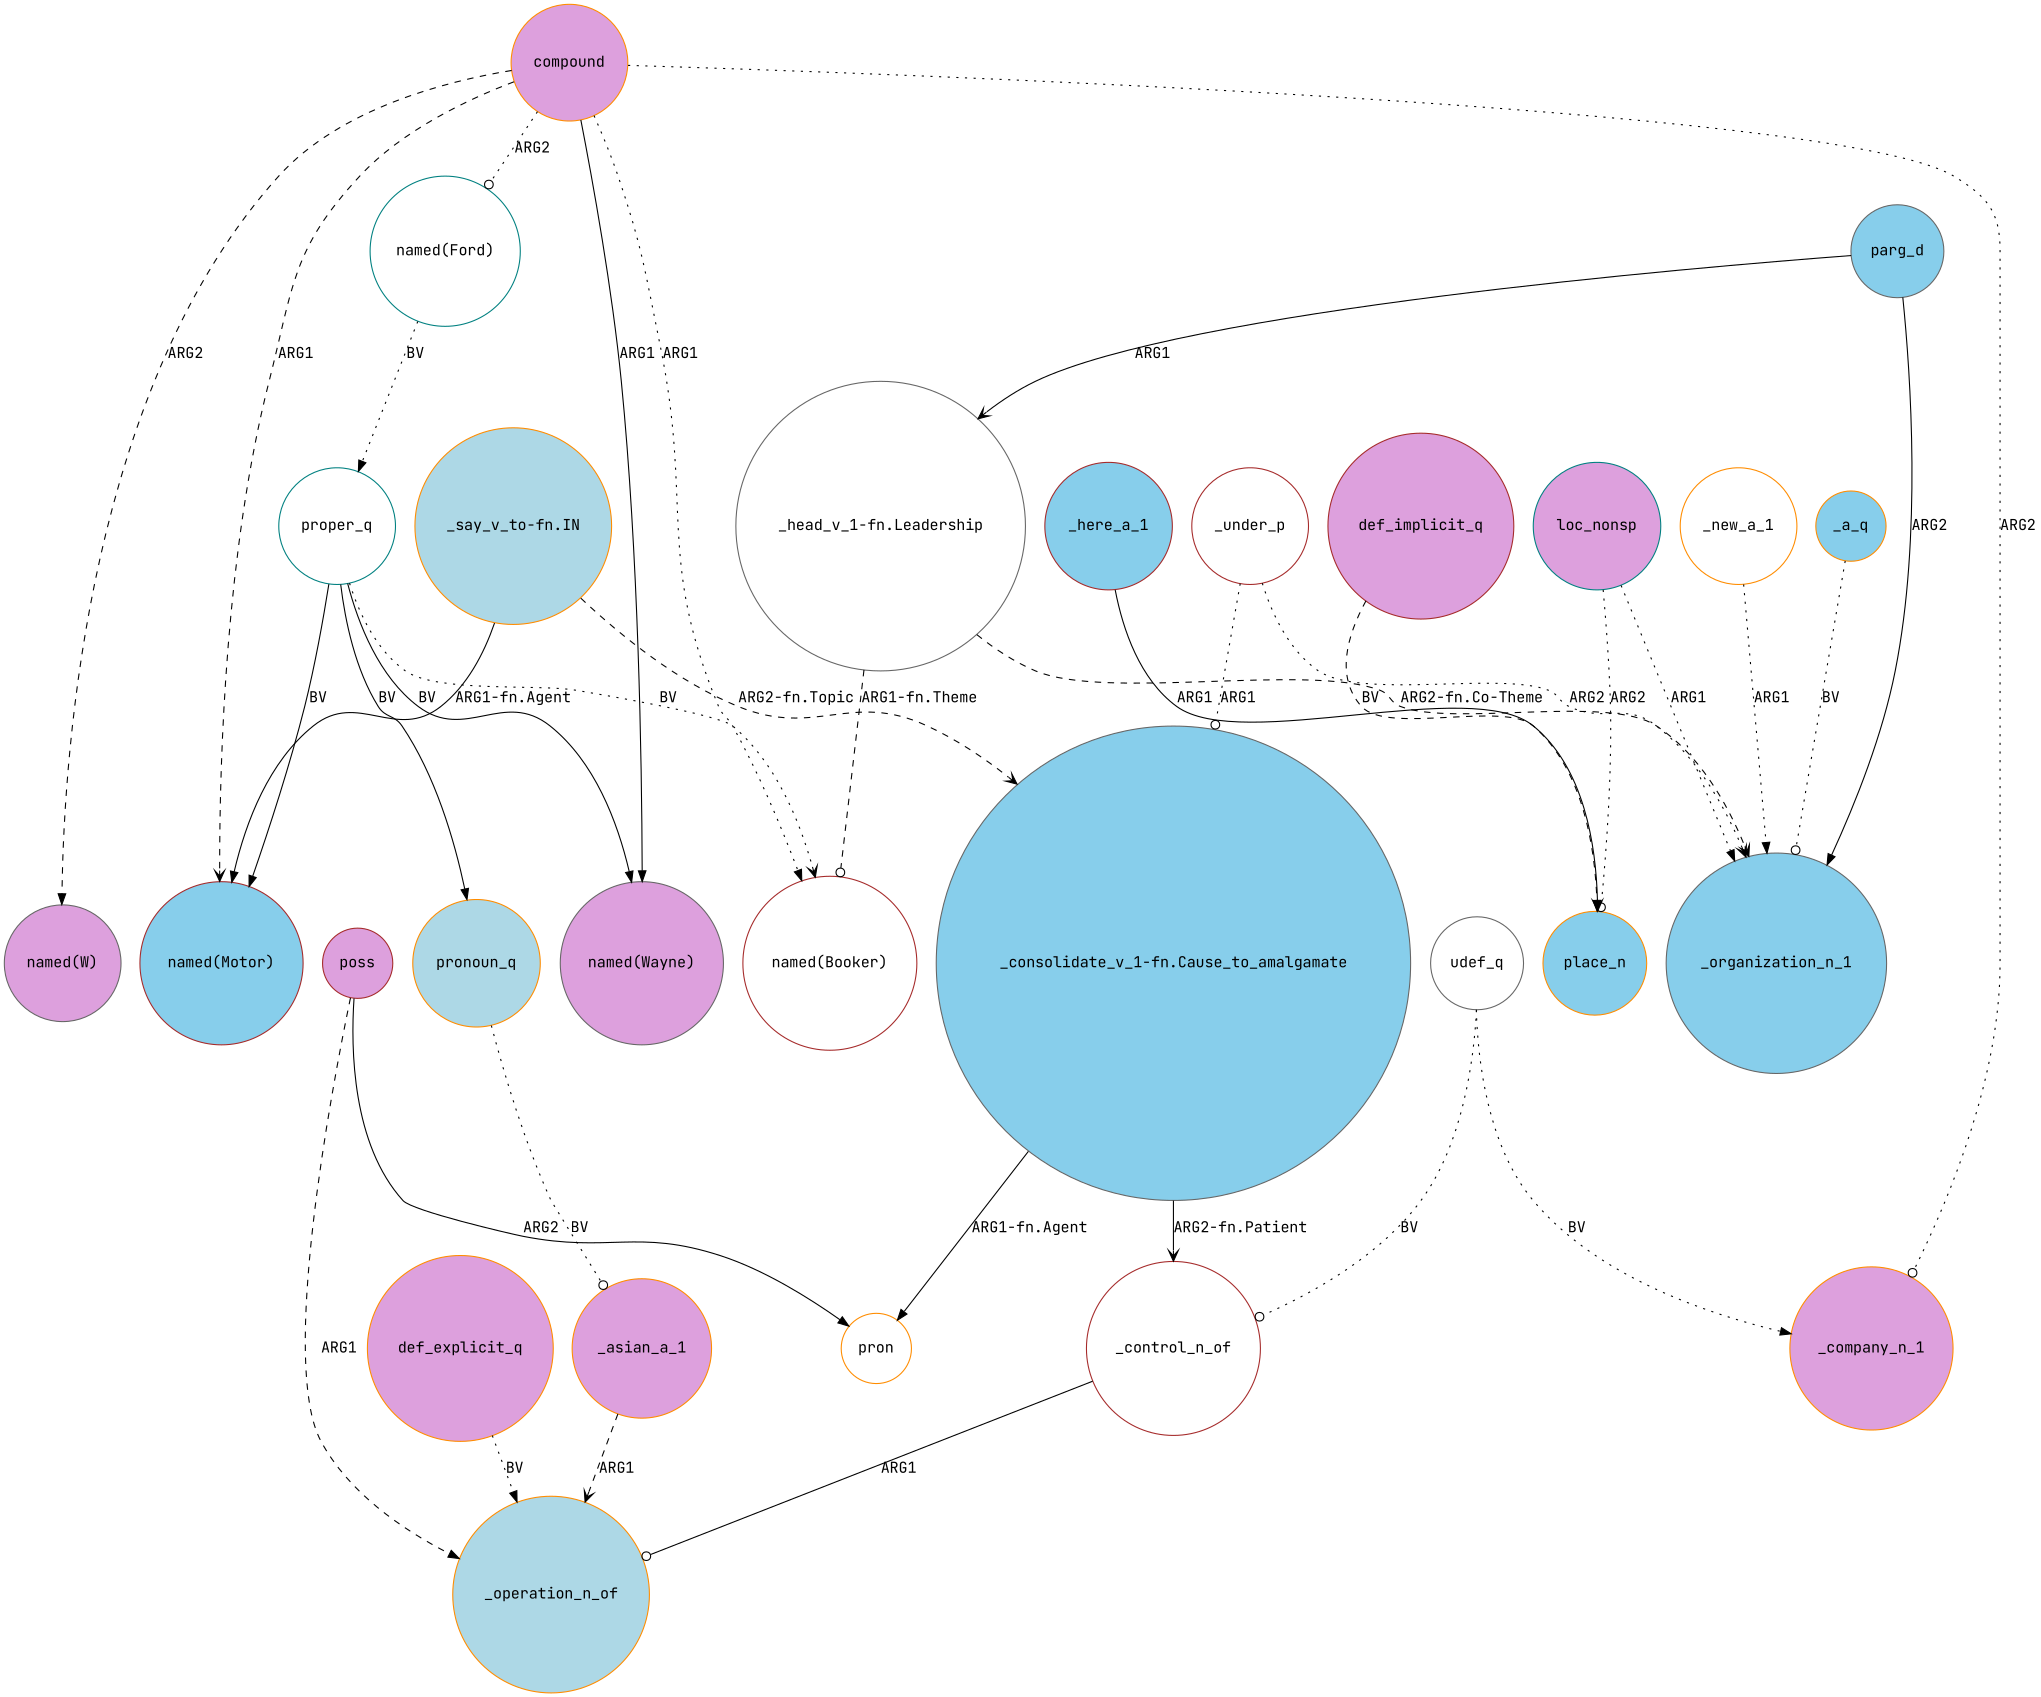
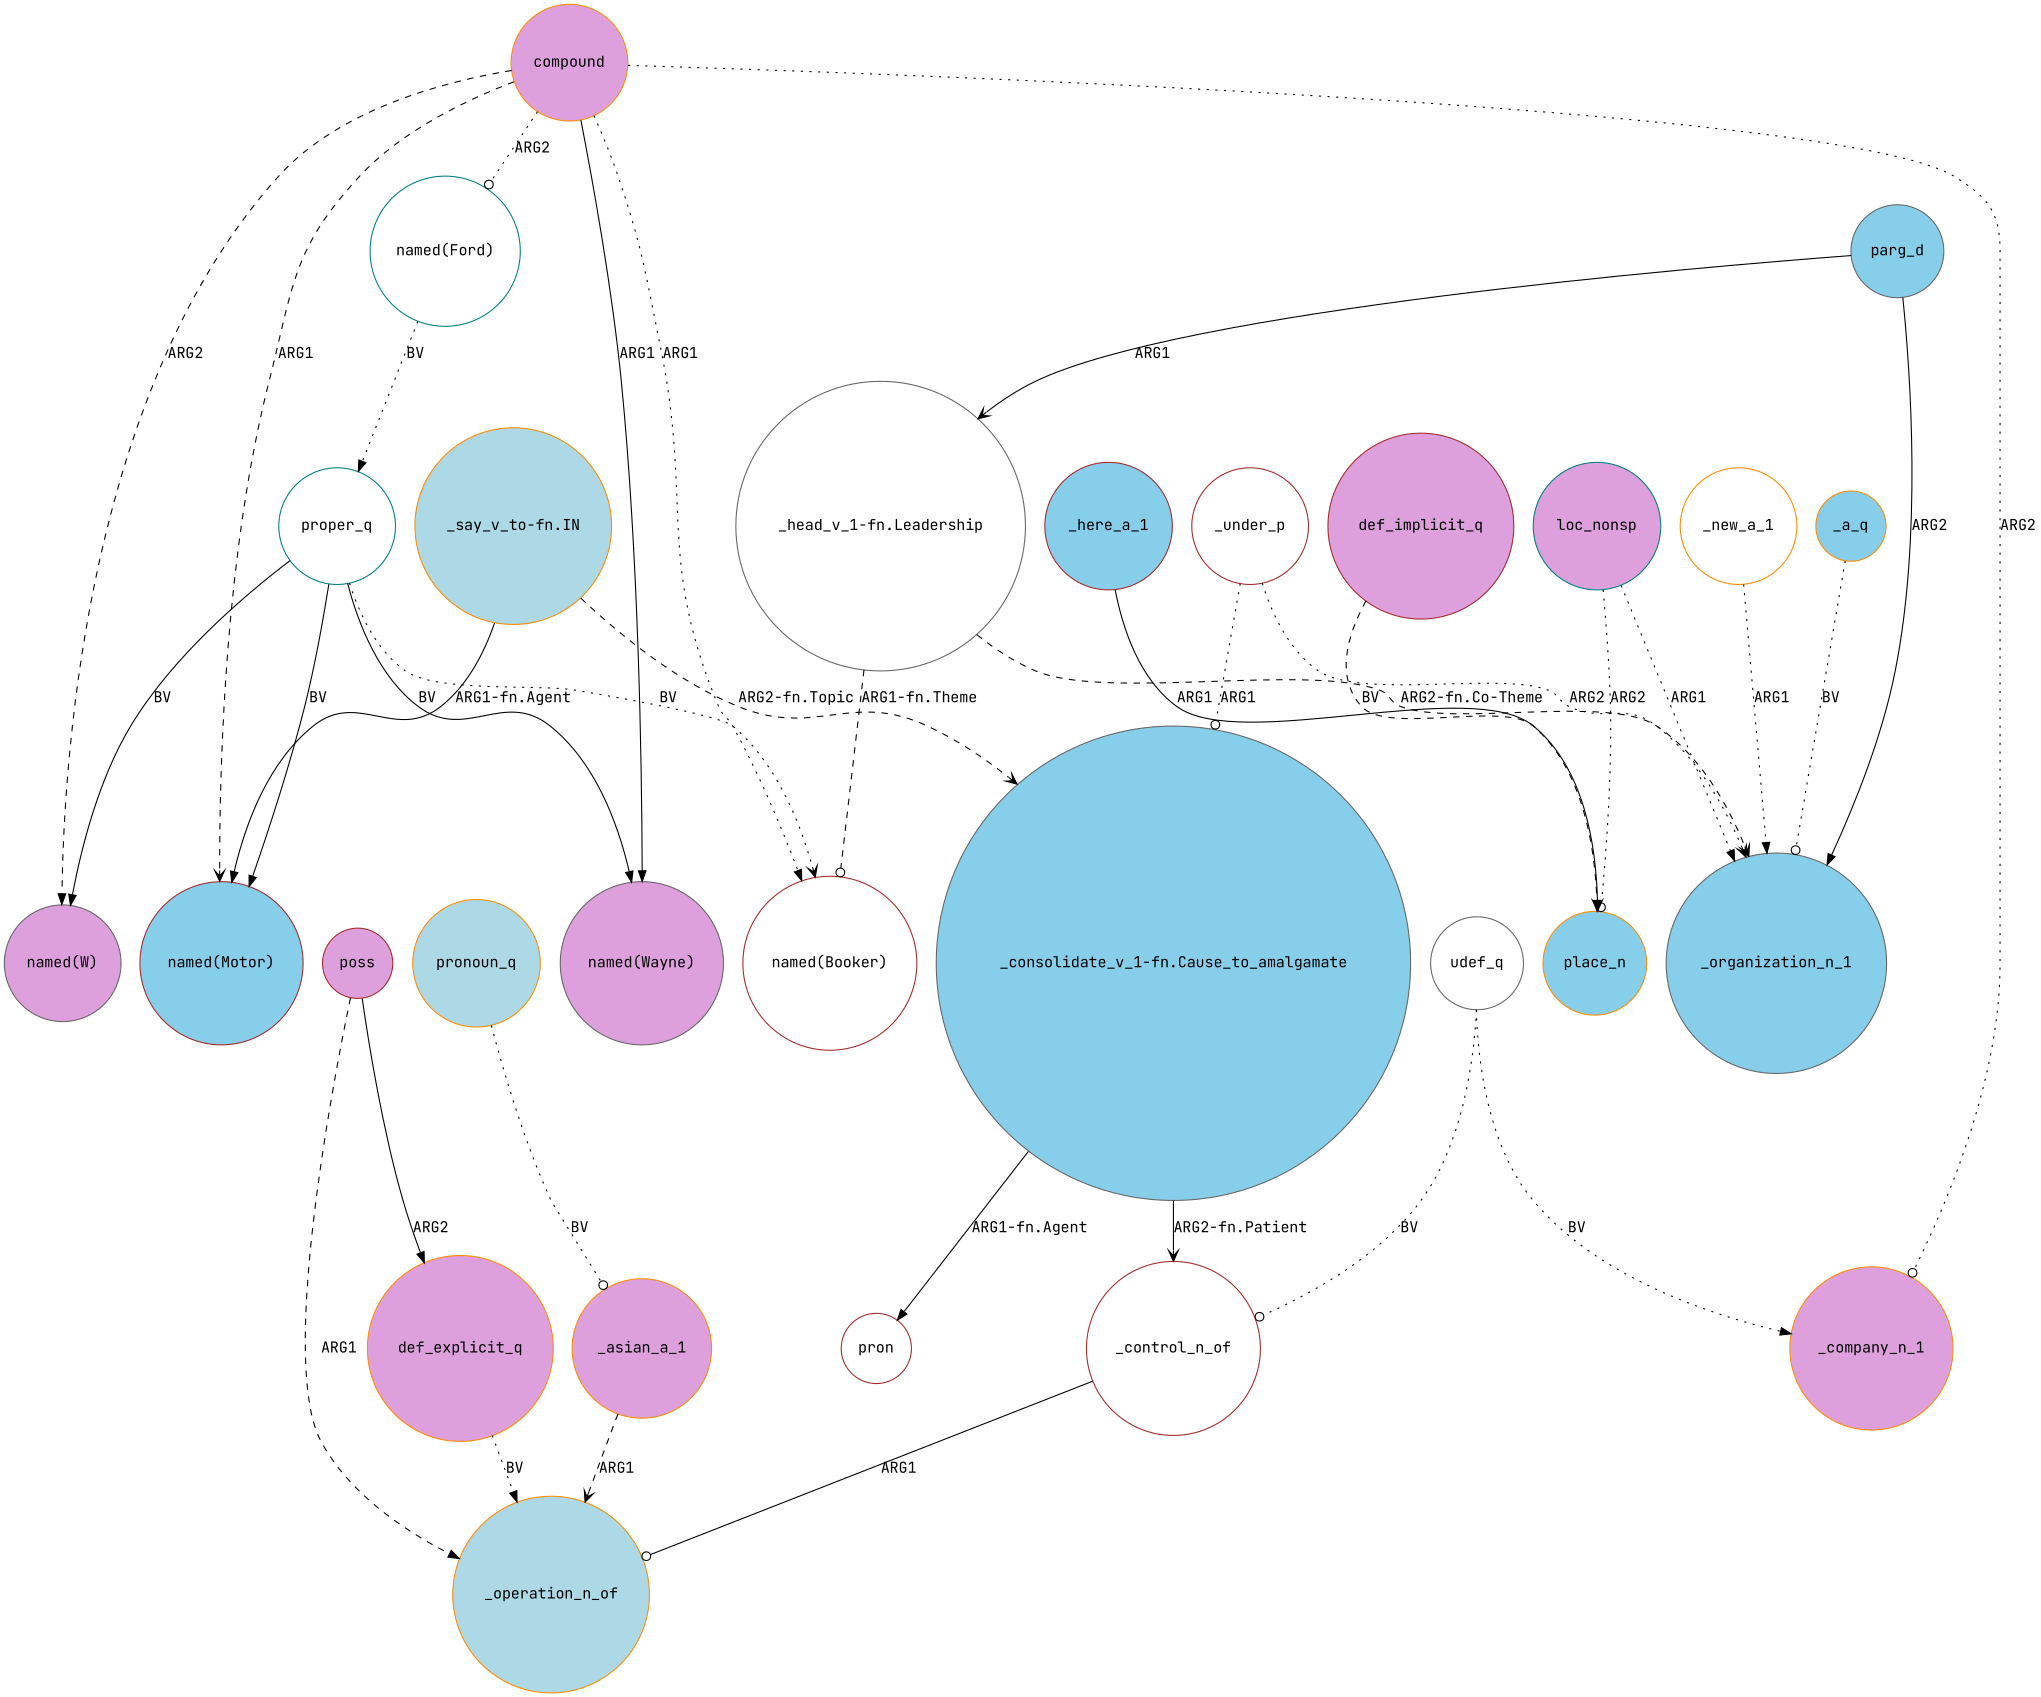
(406, 733) -> (145, 704)
(521, 1236) -> (385, 1127)
(876, 1348) -> (876, 1348)
